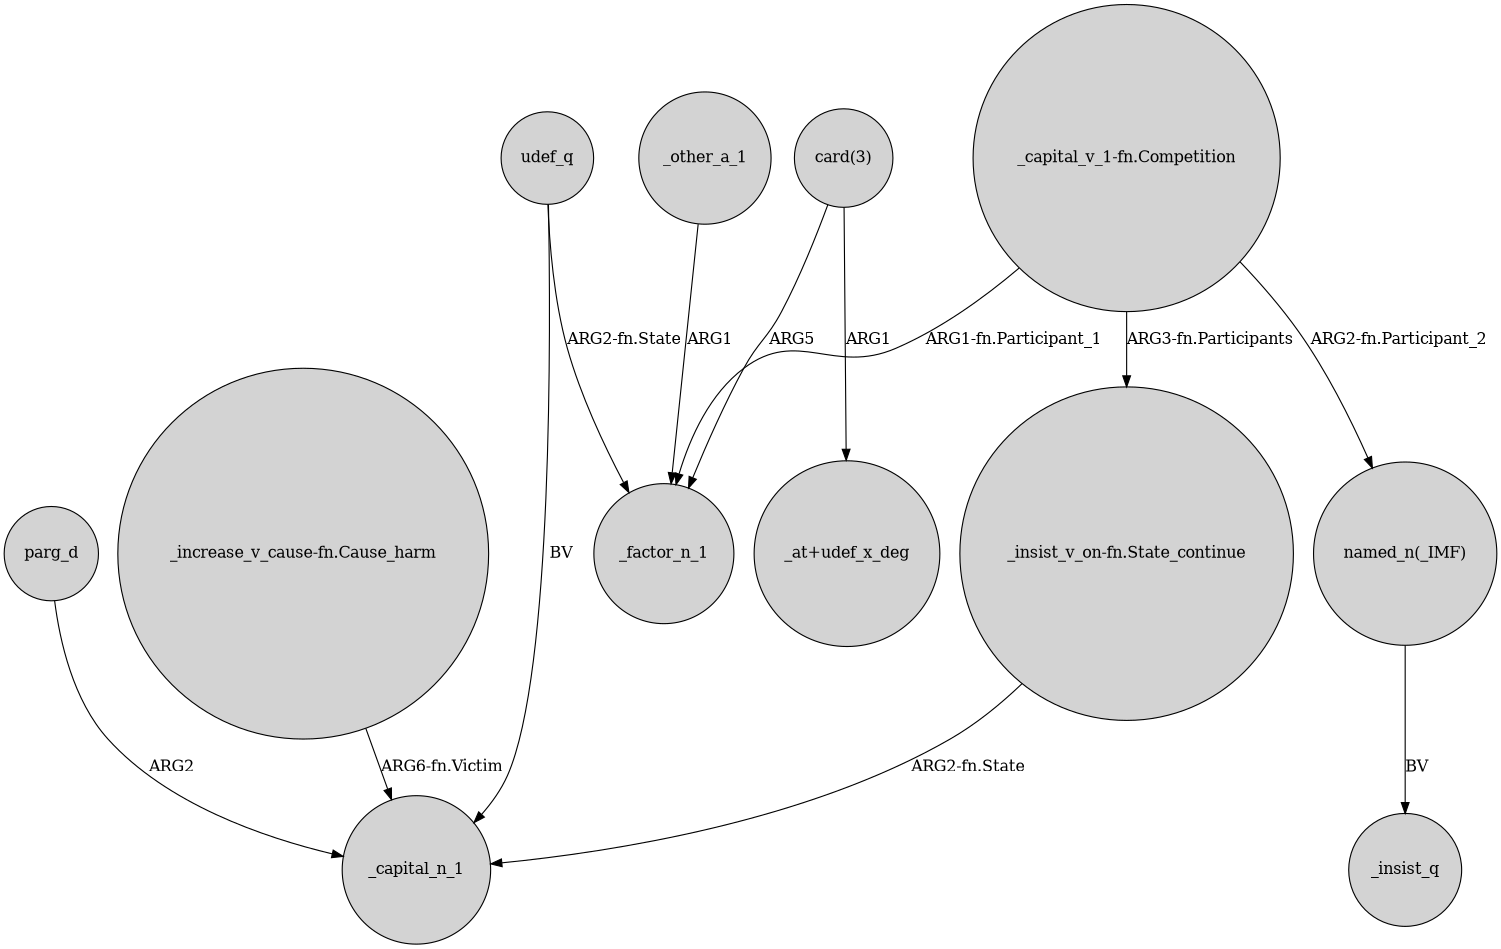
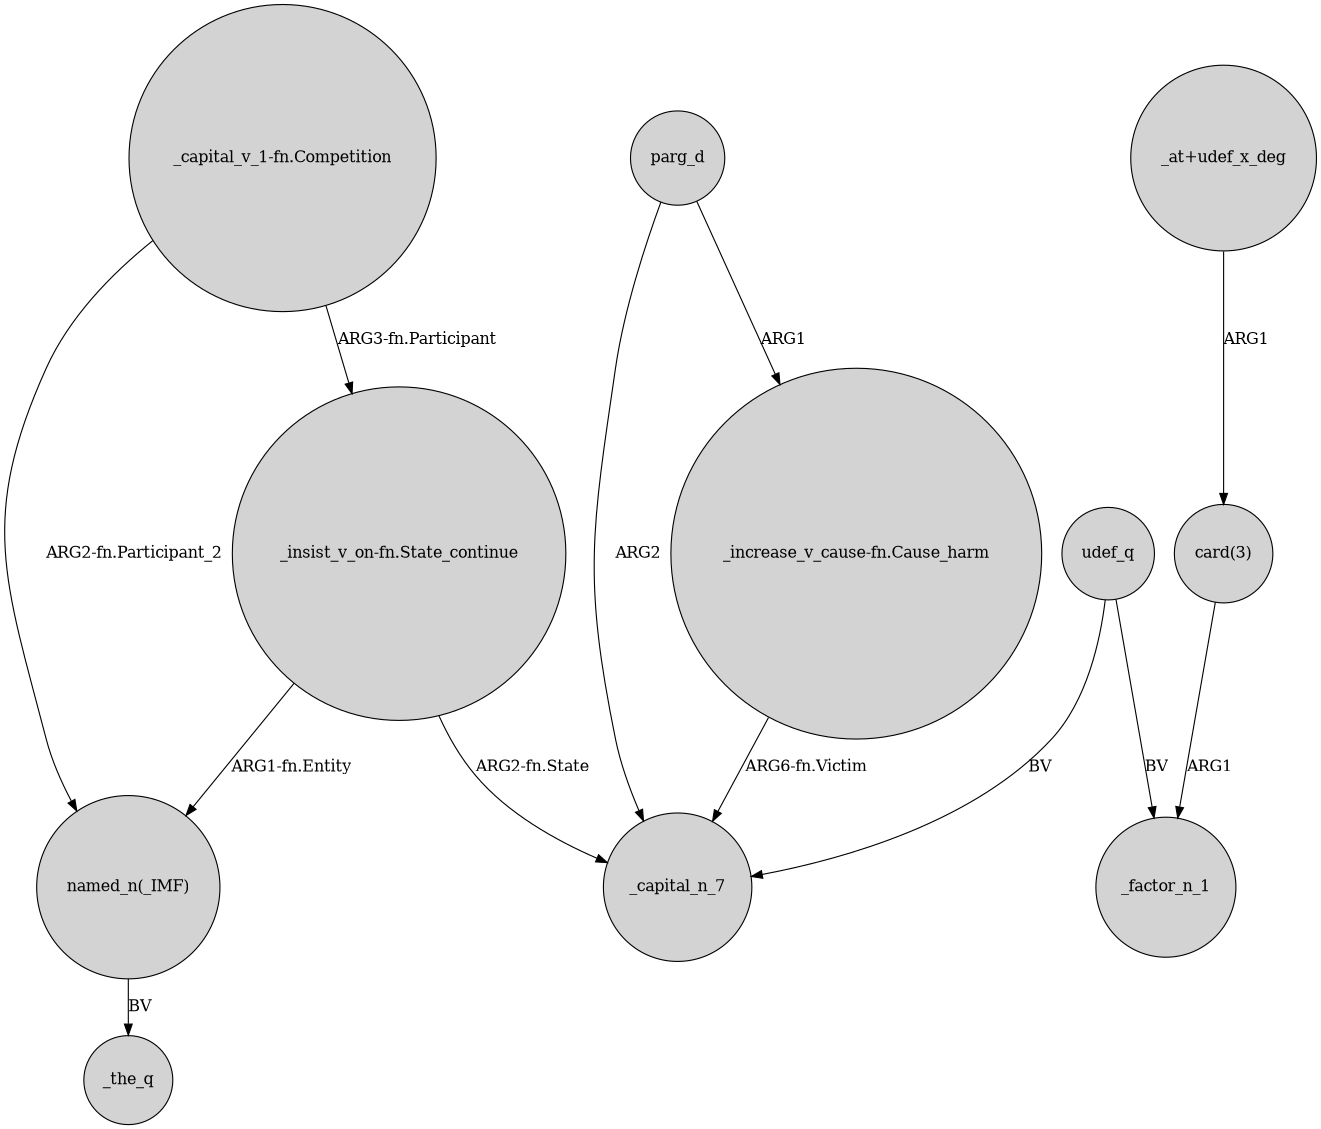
(705, 158) -> none
none -> (736, 288)
(845, 328) -> (1224, 372)
(624, 340) -> (1156, 767)
(792, 340) -> (1210, 767)
(1210, 340) -> (417, 340)
(829, 355) -> none
none -> (244, 745)
(416, 870) -> (678, 887)
(1405, 870) -> (128, 1080)
